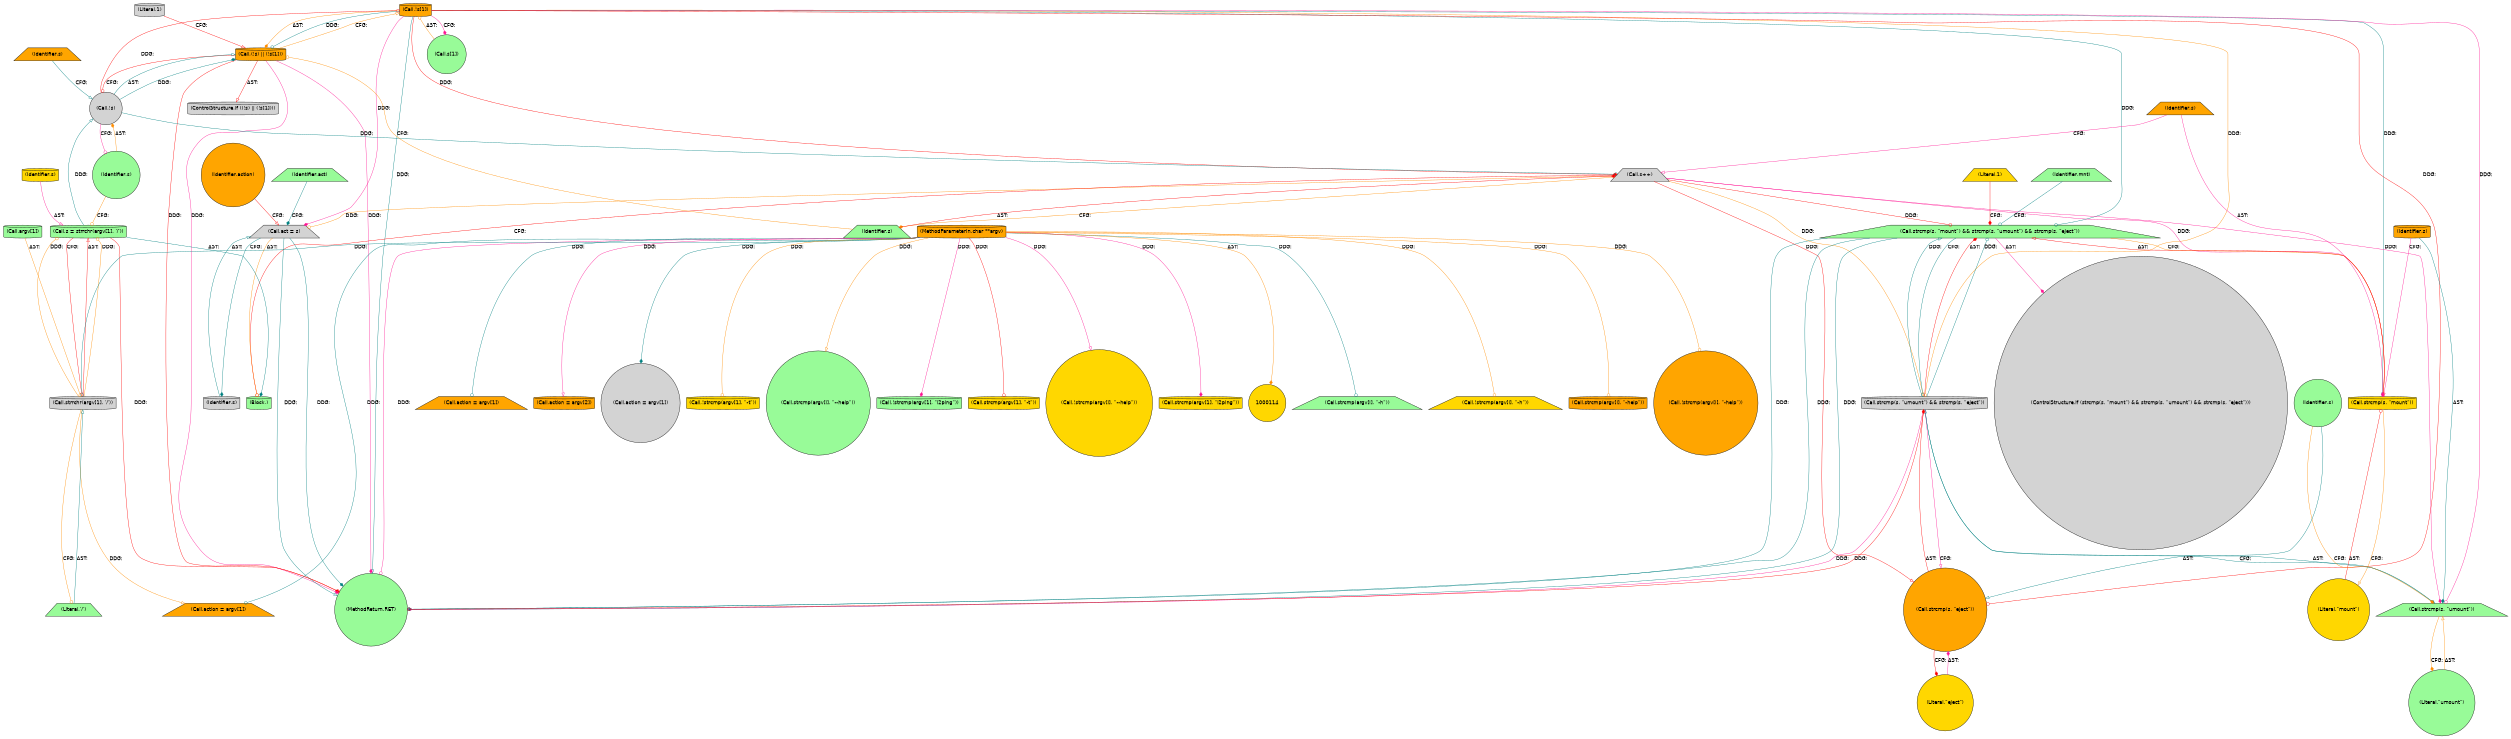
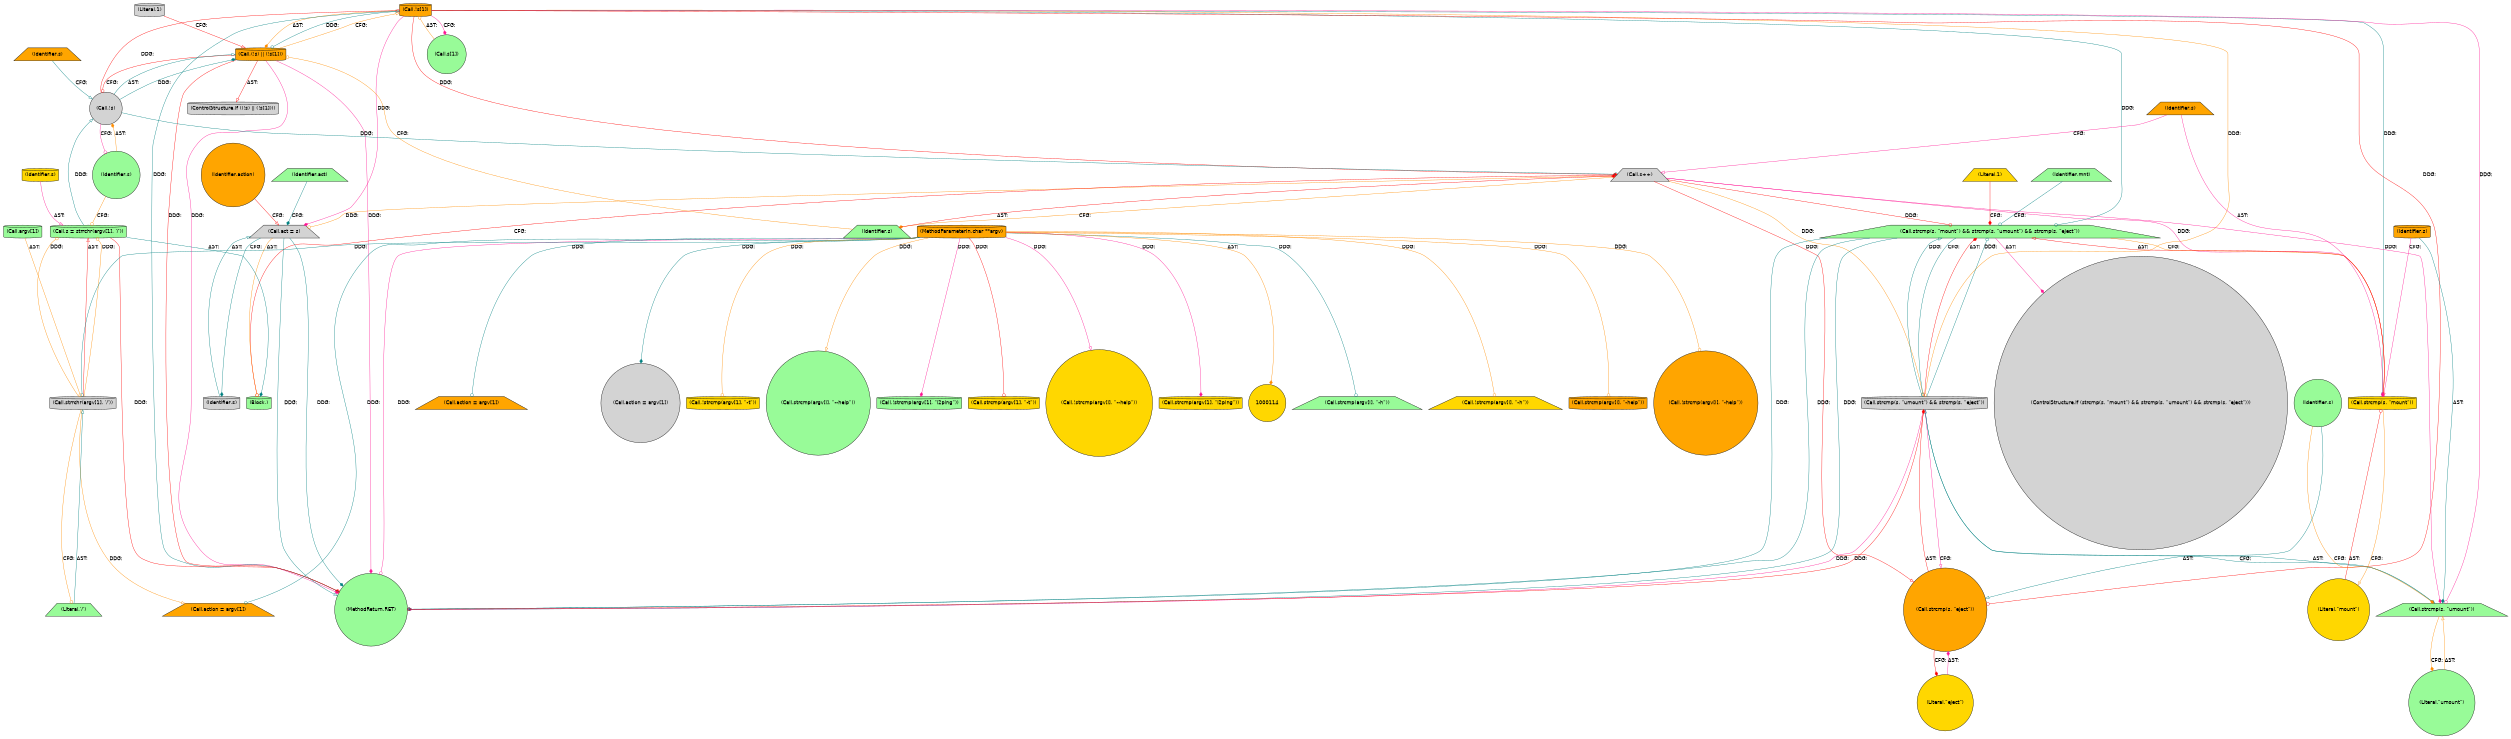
(380, 292) -> (152, 286)
(72, 314) -> none
(564, 403) -> none
